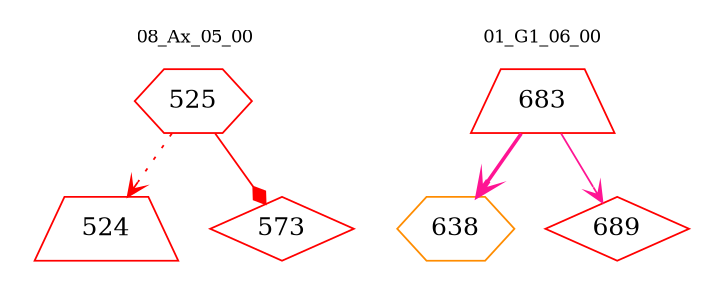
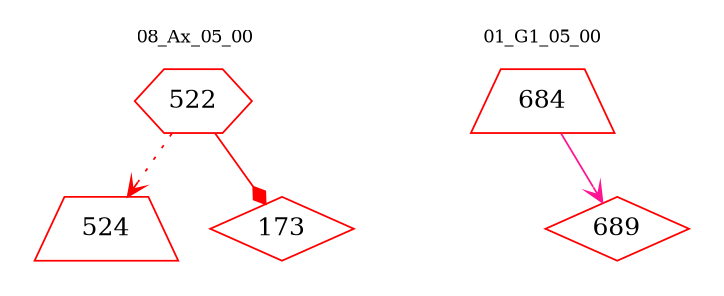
(543, 38) -> (543, 38)
(193, 101) -> (193, 101)
(543, 101) -> (543, 101)
(282, 229) -> (282, 229)
(456, 229) -> none
